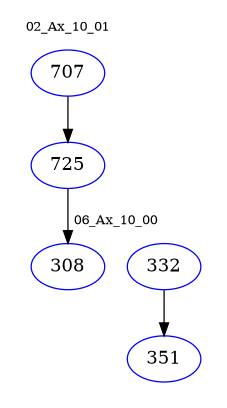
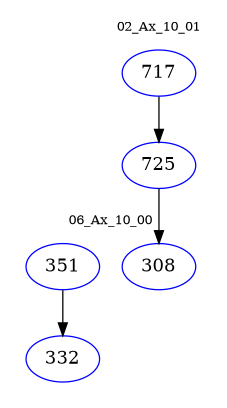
(68, 73) -> (159, 73)
(164, 307) -> (63, 307)
